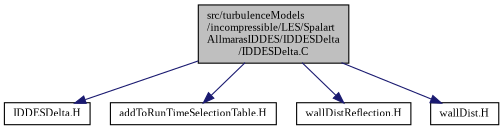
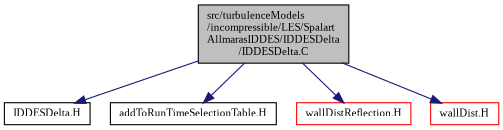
(354, 114) -> (354, 114)
(465, 114) -> (465, 114)
